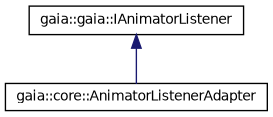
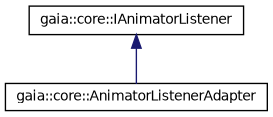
(136, 20) -> (136, 20)
